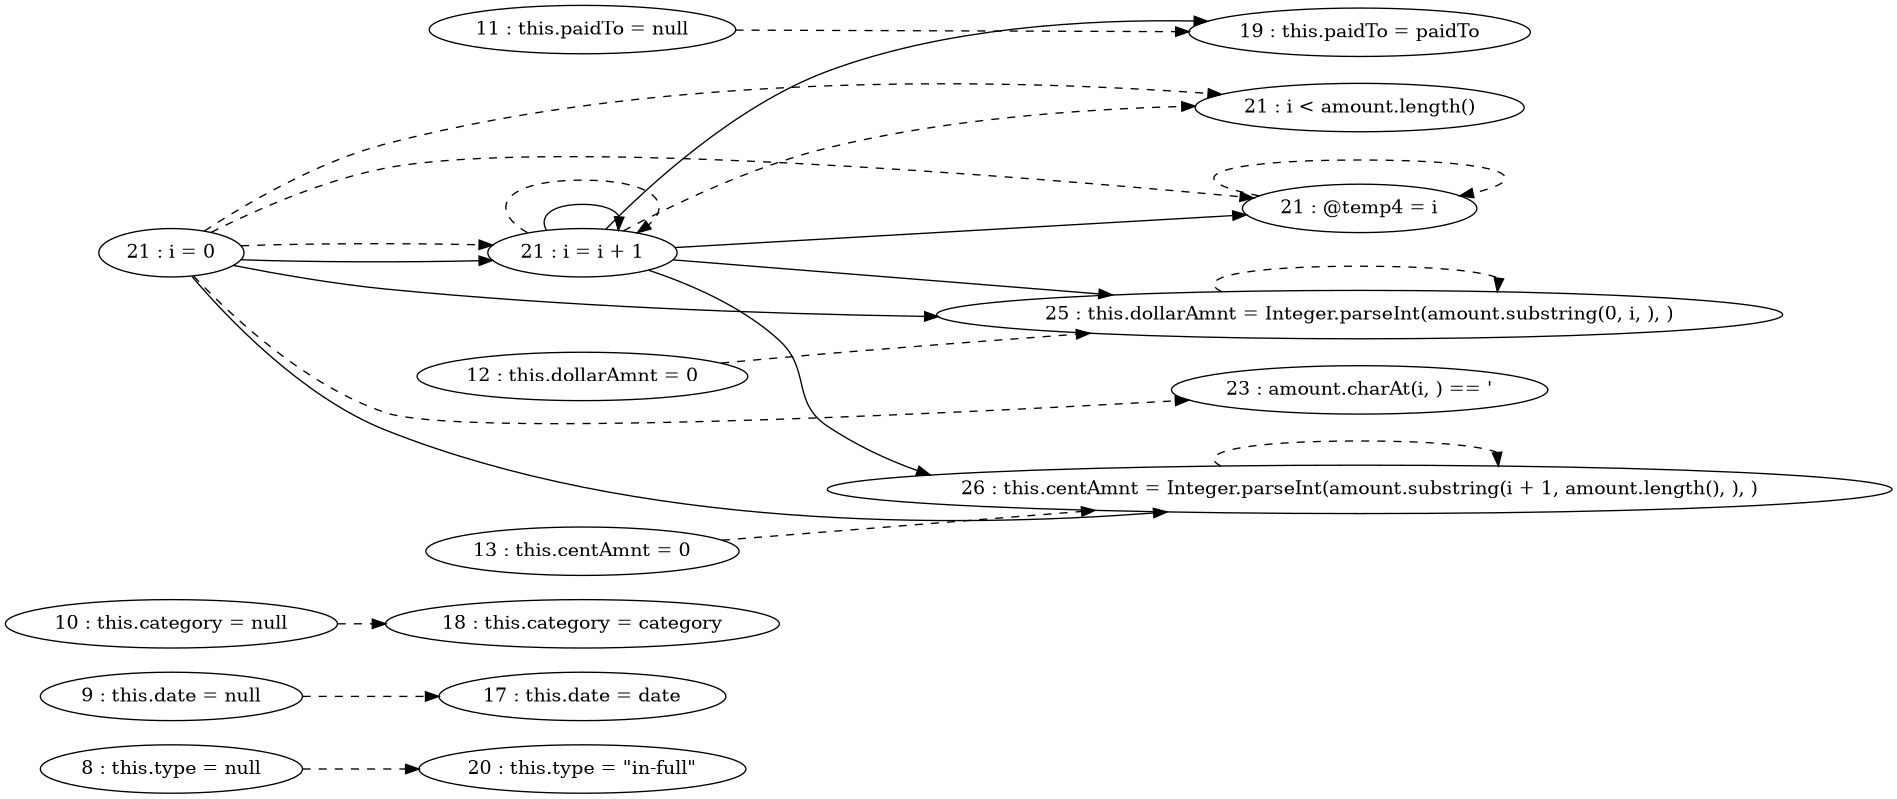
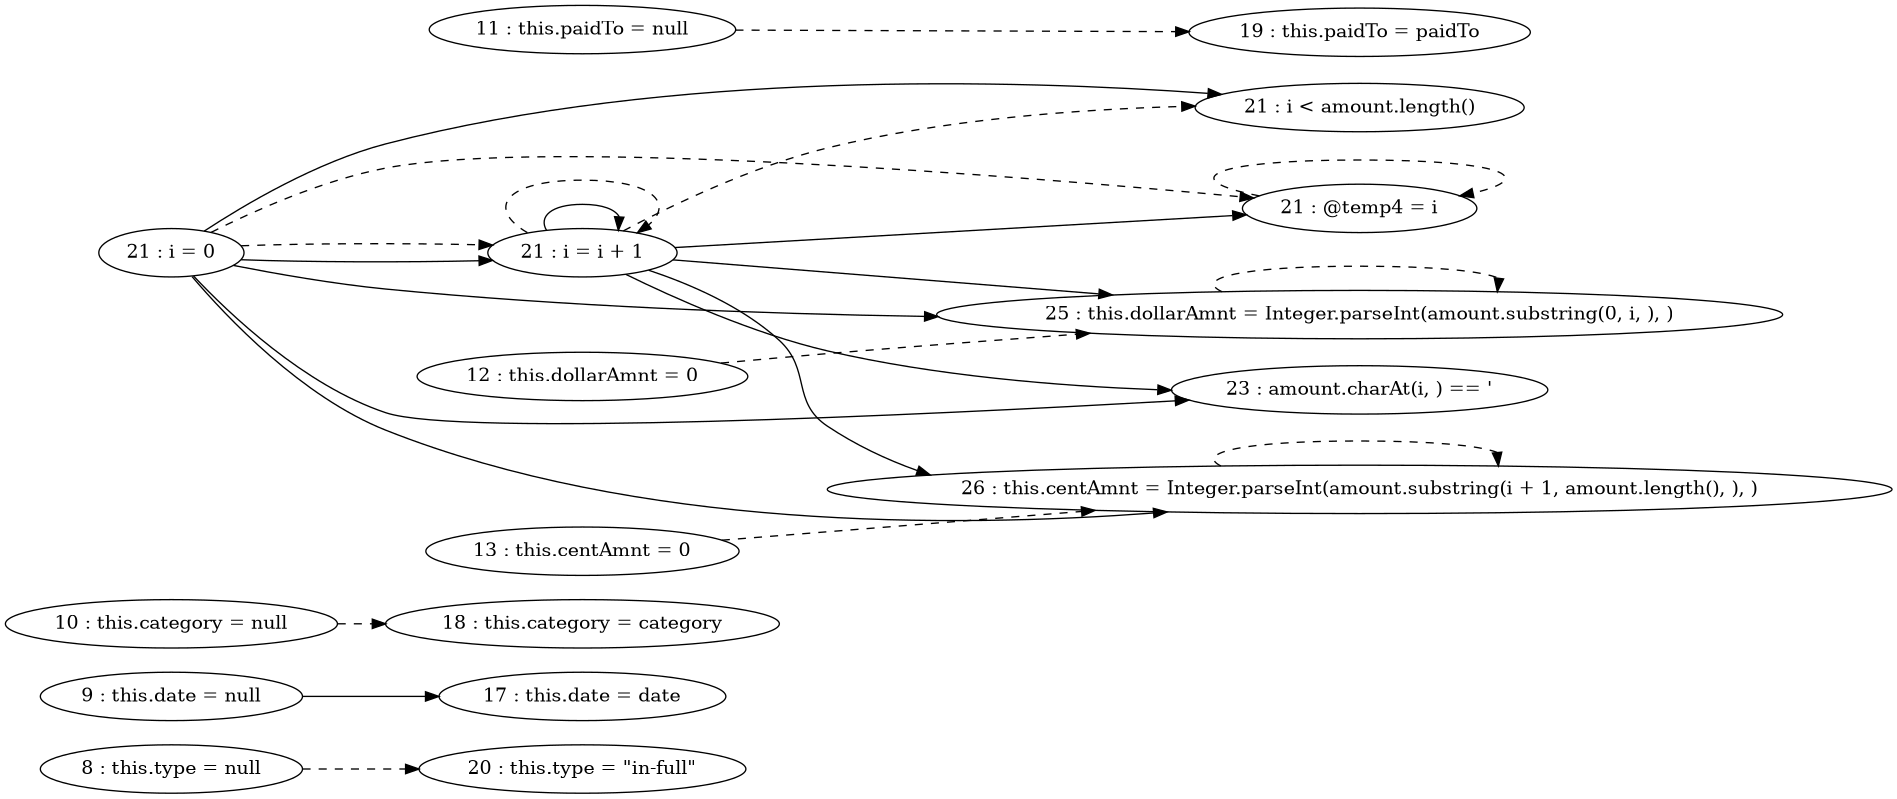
(874, 56) -> (885, 362)
(694, 94) -> (694, 94)
(661, 422) -> (661, 422)
(364, 696) -> (364, 696)
